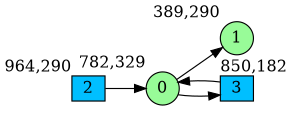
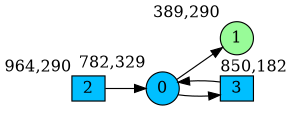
(163, 88) -> (163, 88)
